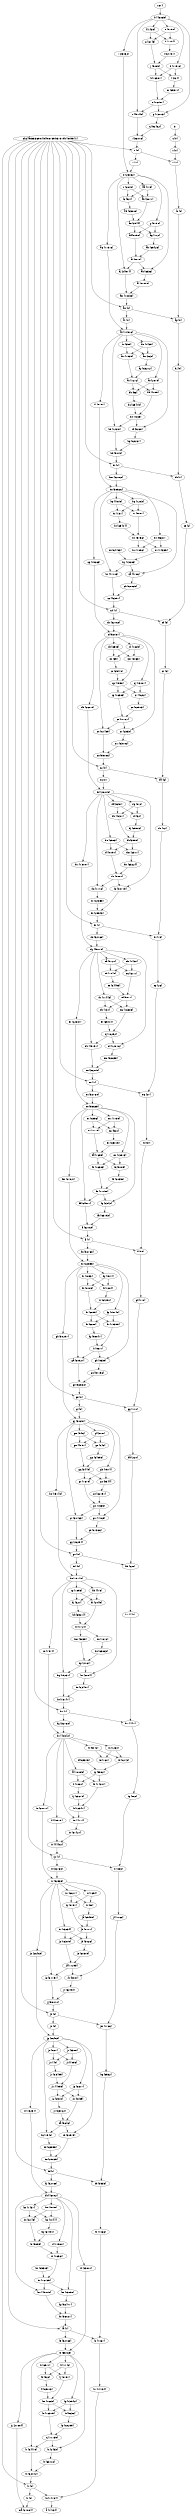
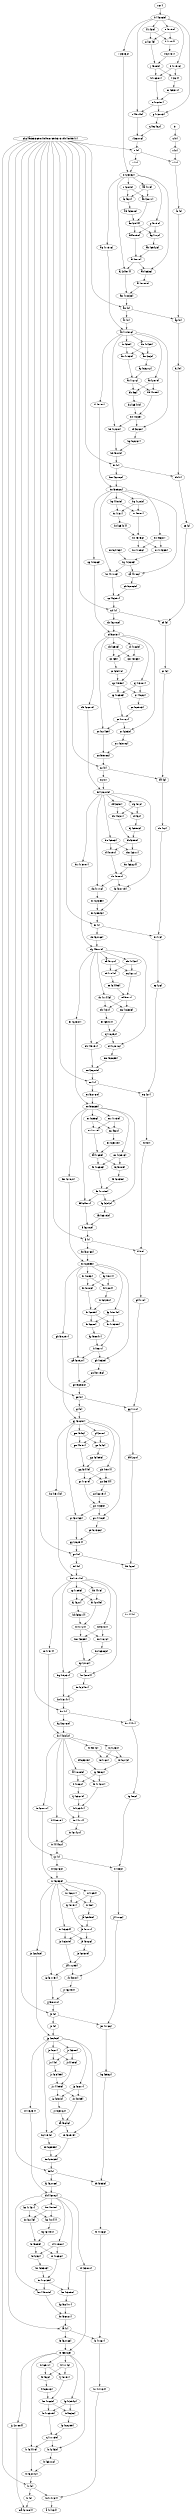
none -> (103, 1627)
none -> (36, 2256)
